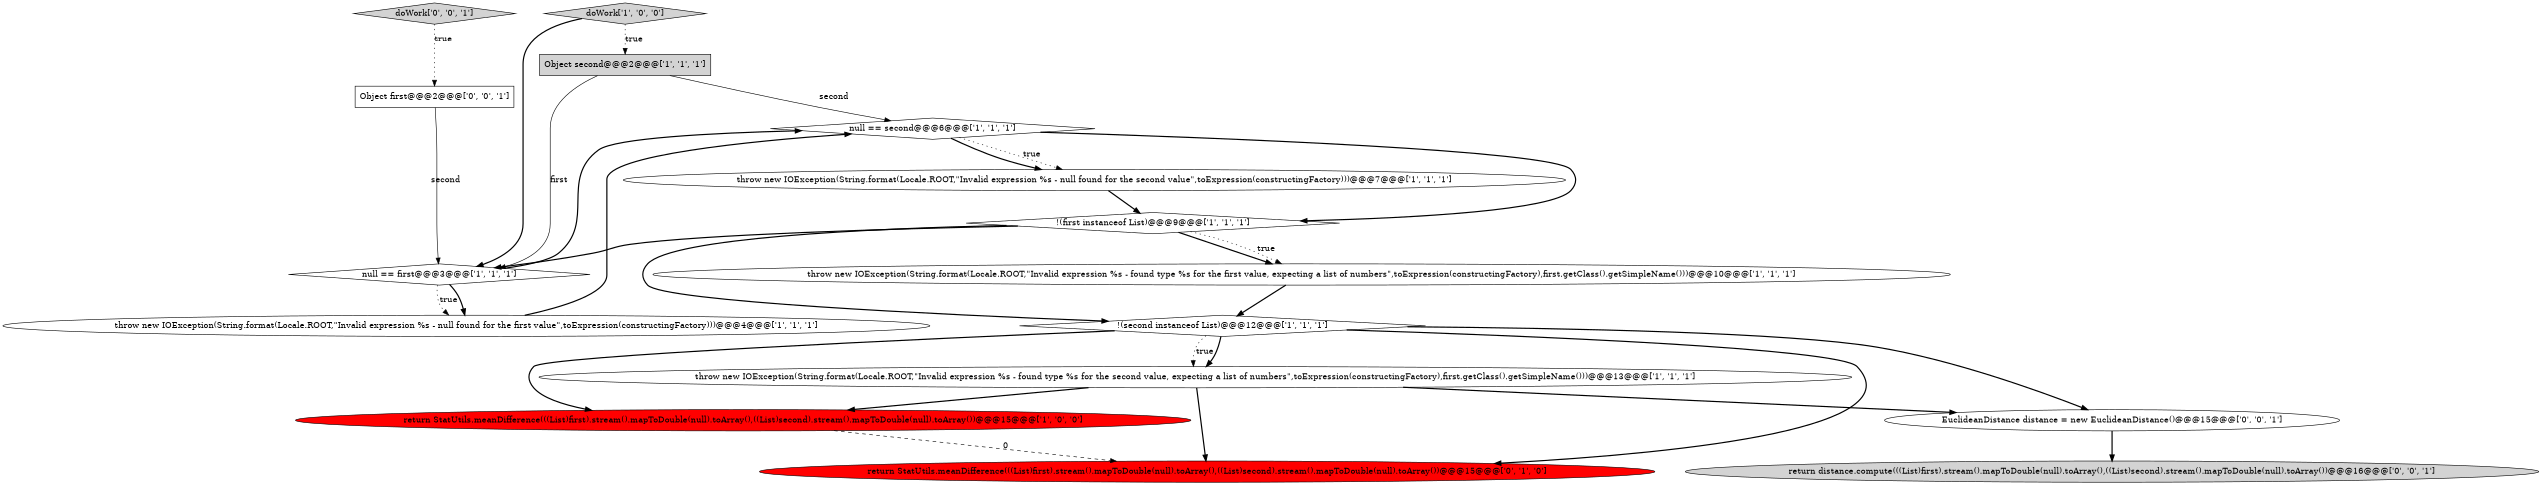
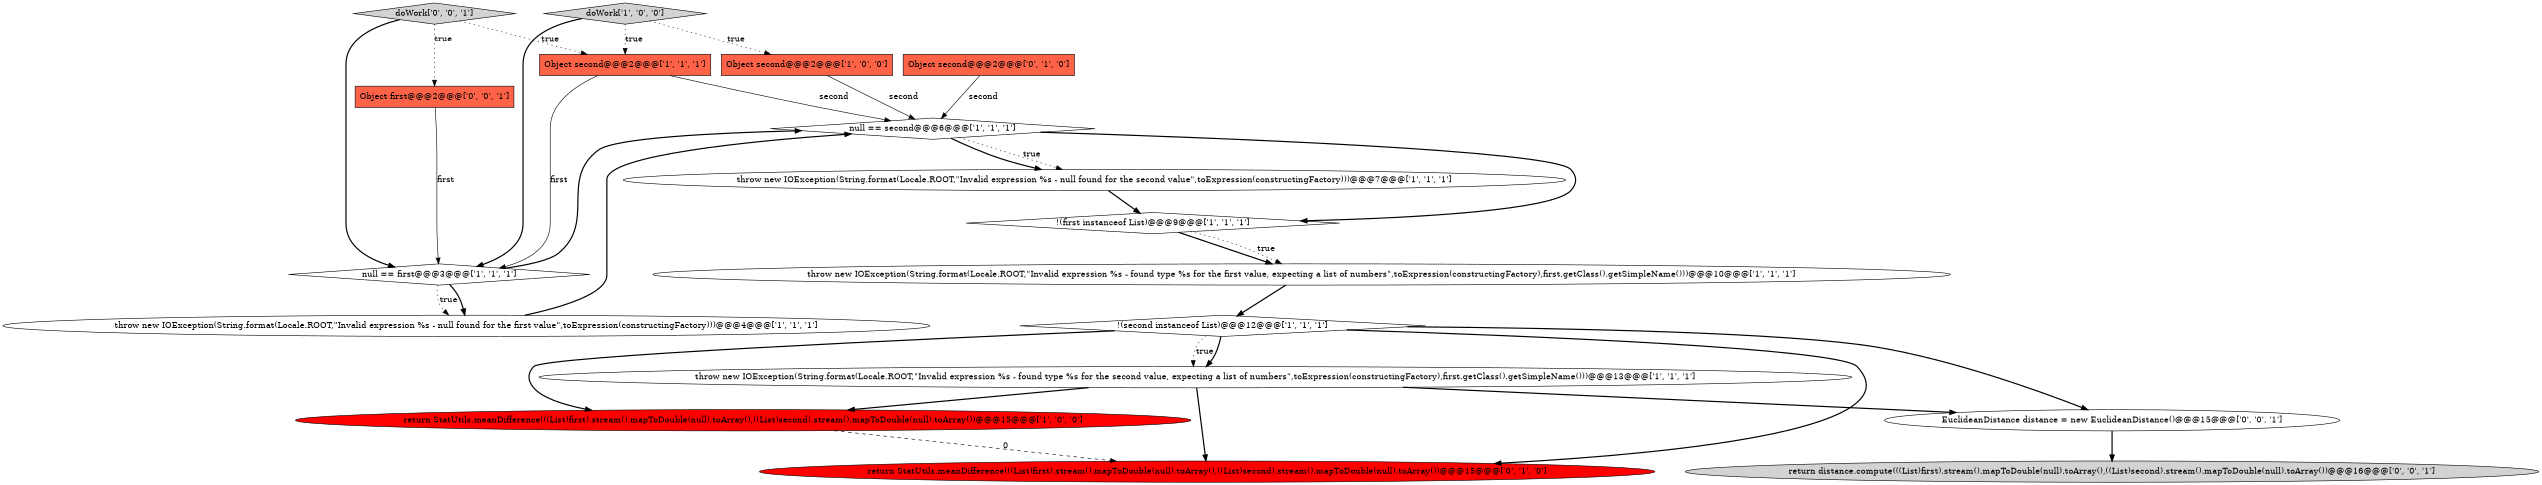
none -> (521, 37)
(625, 65) -> (625, 65)
none -> (807, 65)
none -> (989, 65)
(435, 97) -> (435, 97)
(446, 180) -> (446, 180)
(758, 235) -> (346, 138)
(681, 294) -> none
